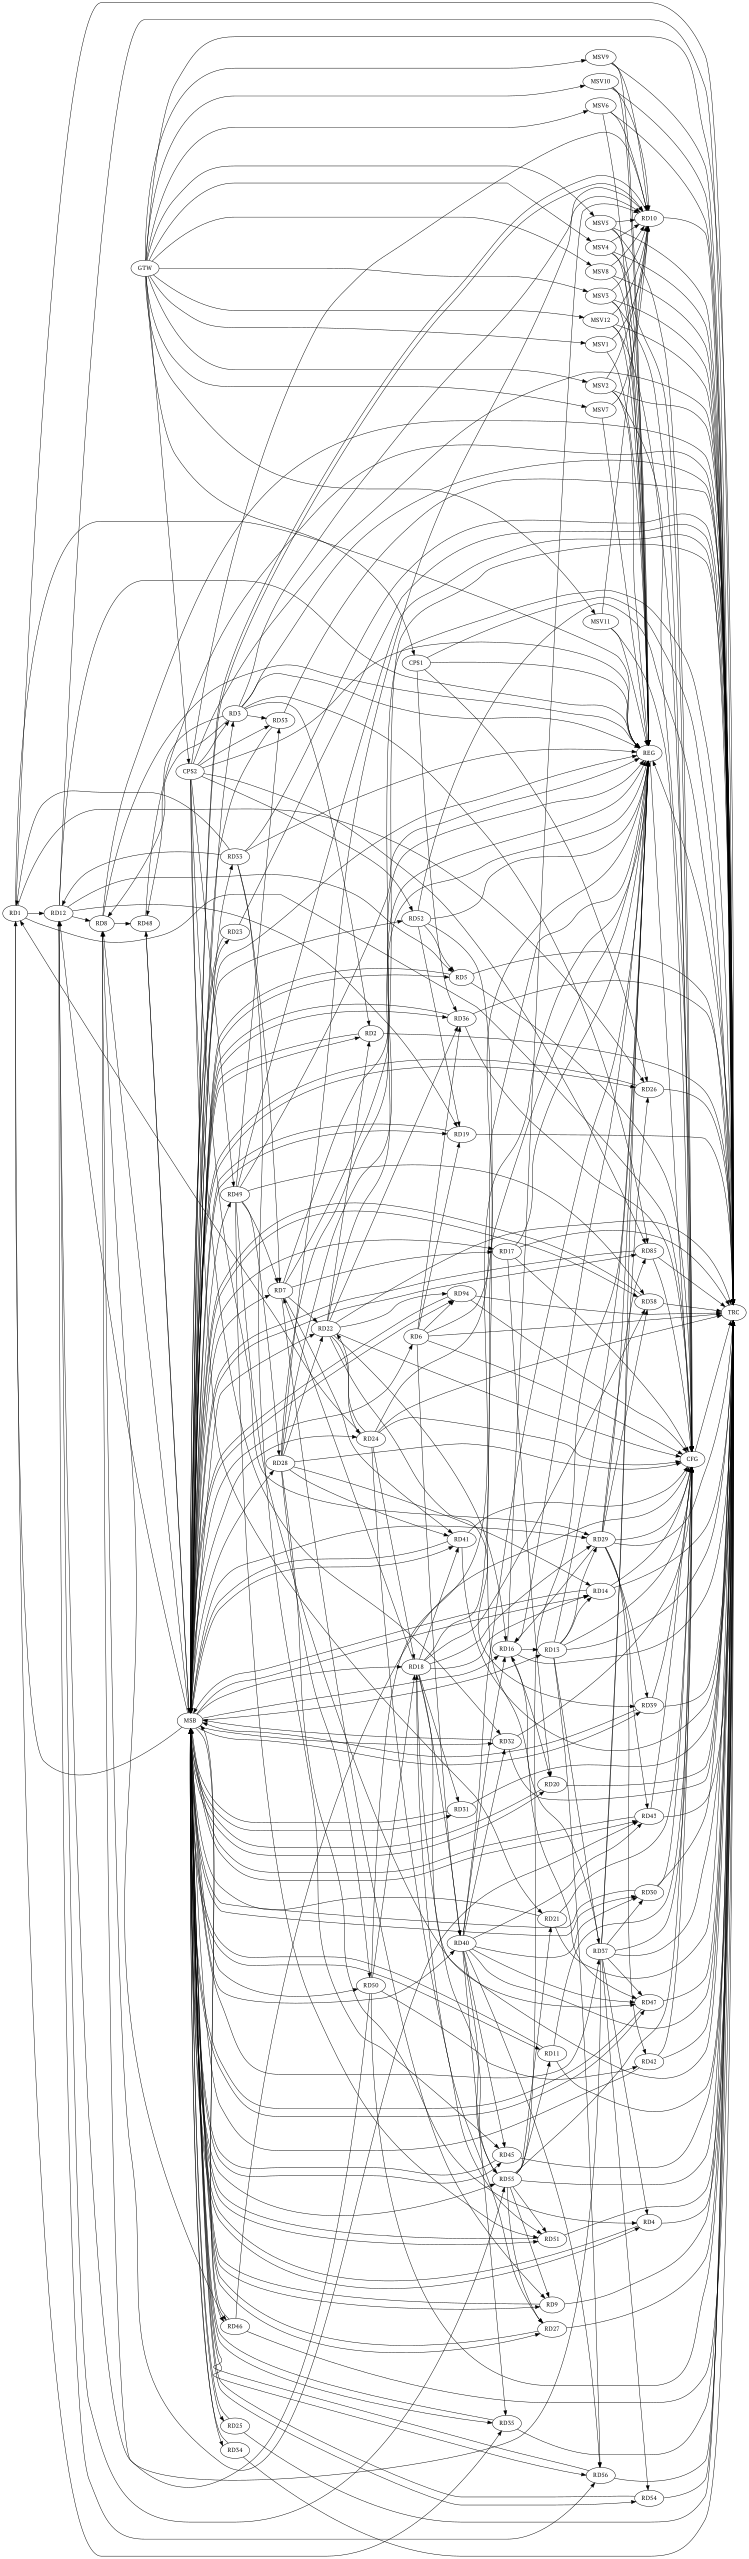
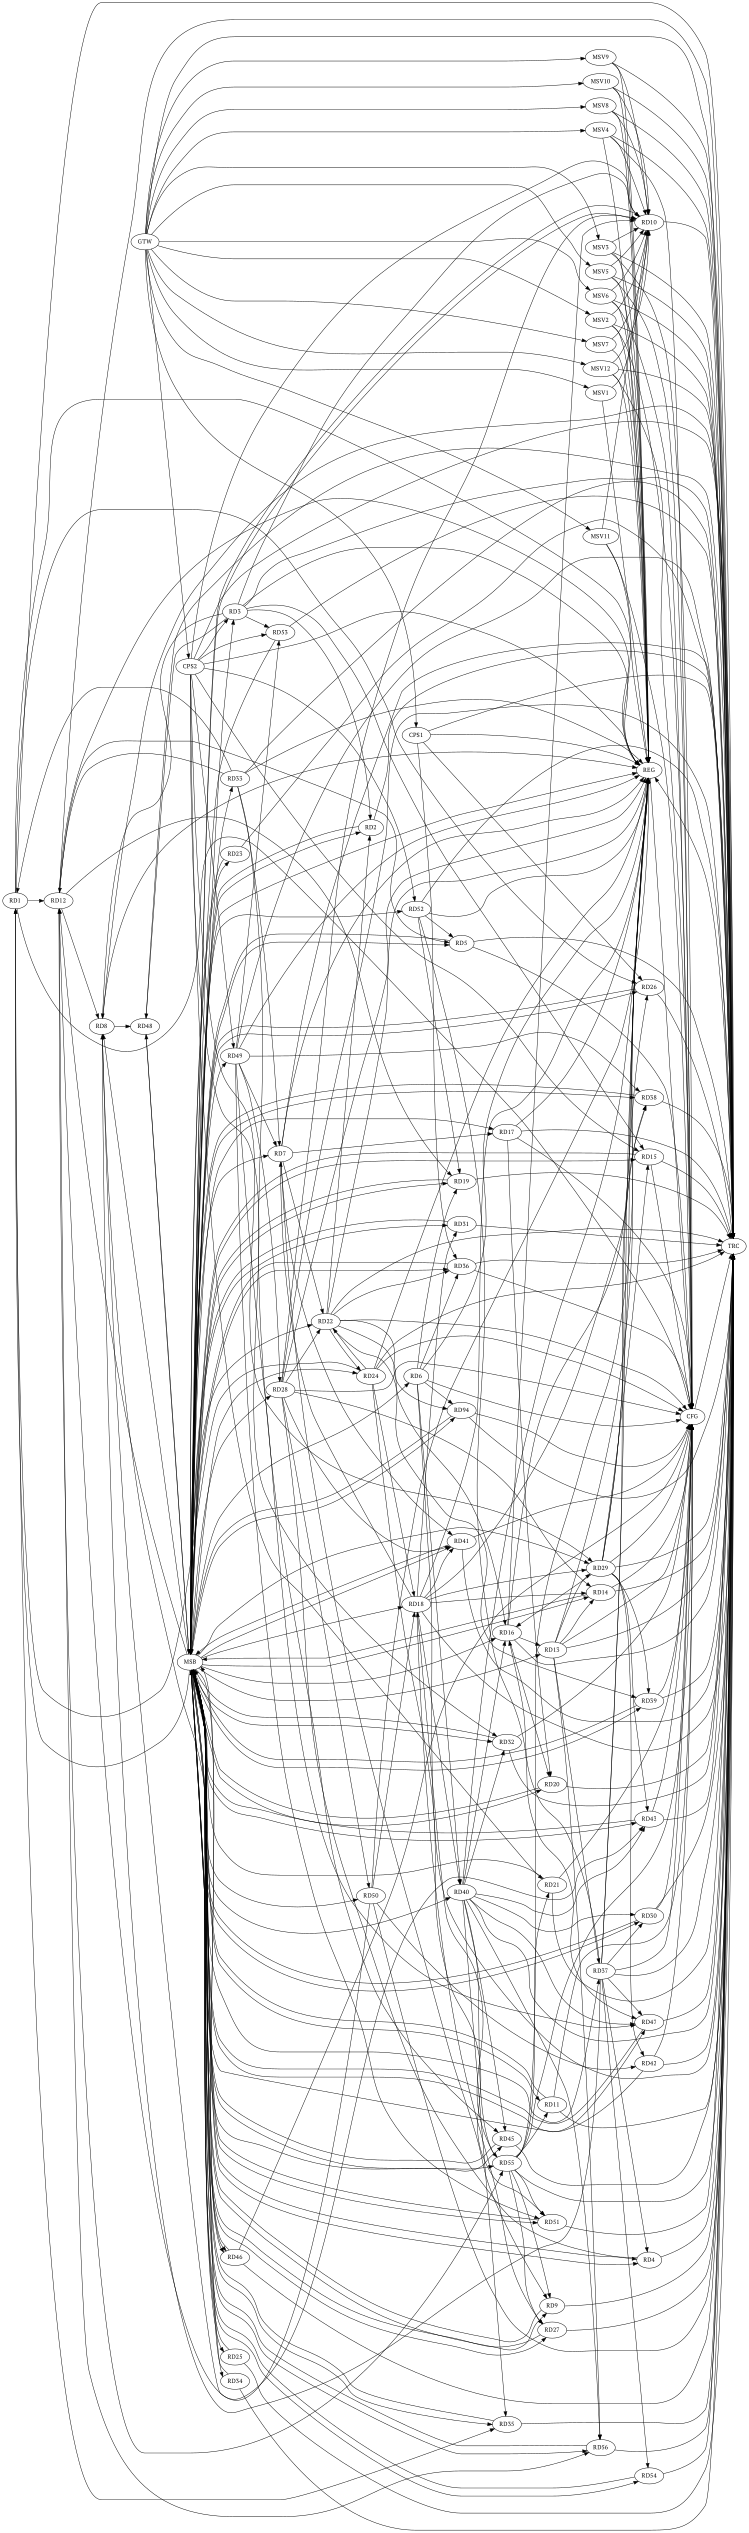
none -> (676, 653)
(649, 1251) -> (649, 1157)
